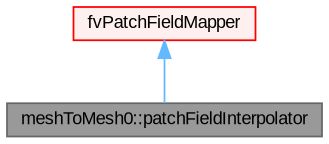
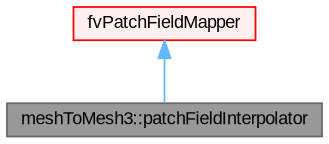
(164, 120) -> (164, 120)
